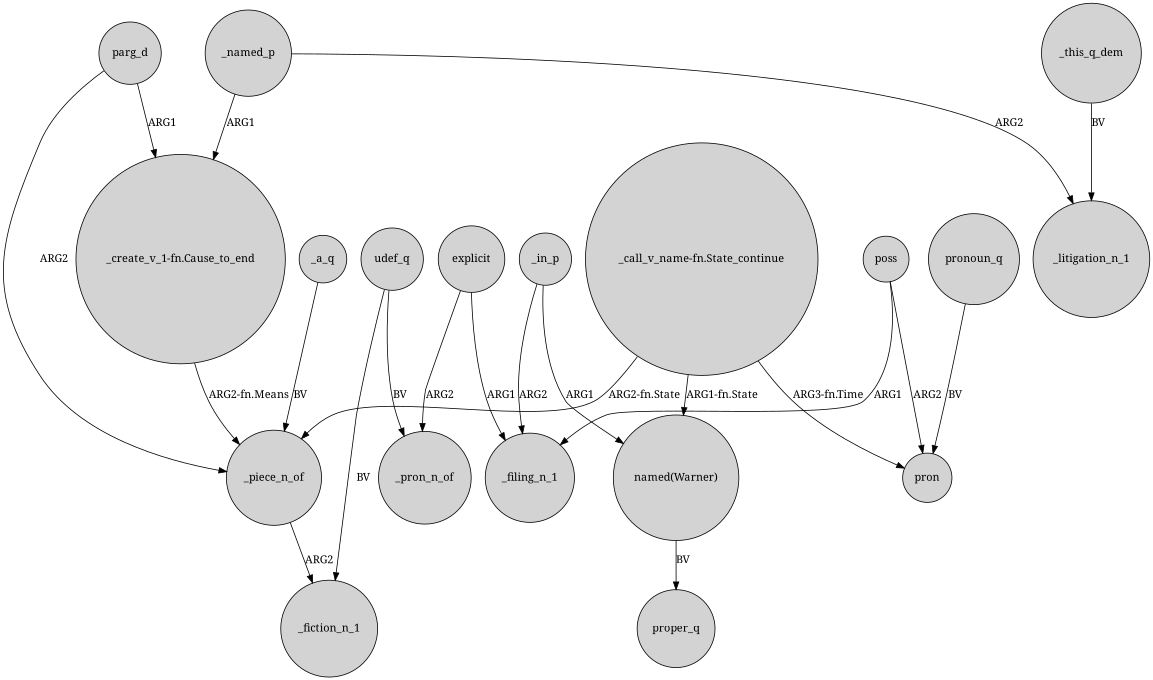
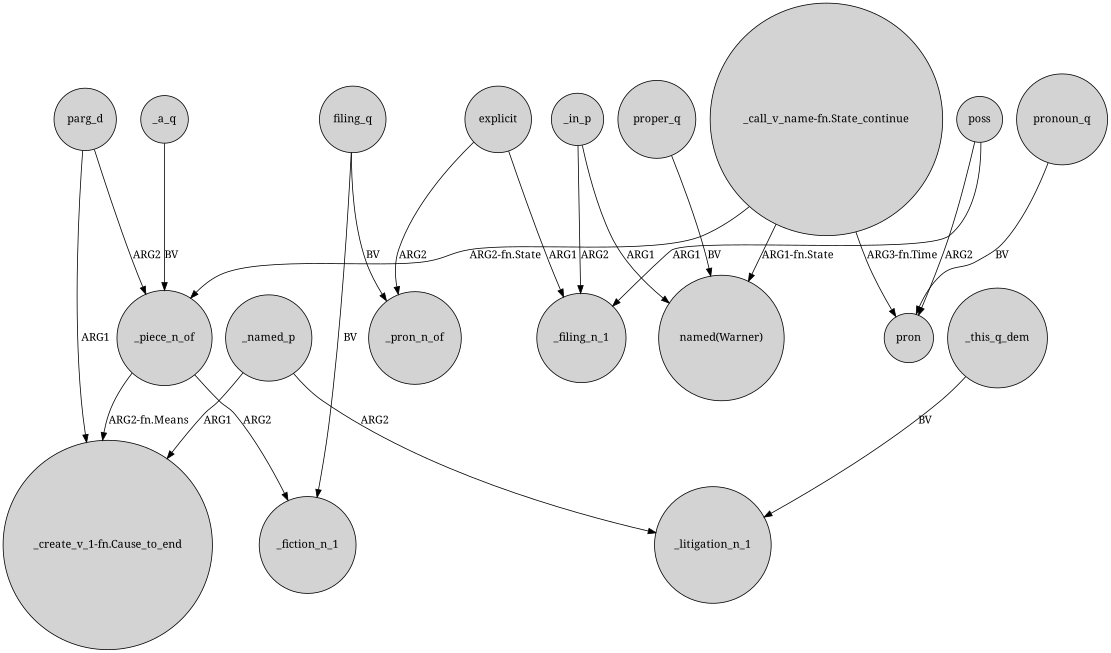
(392, 259) -> (353, 119)
(210, 403) -> (114, 401)
(676, 561) -> (692, 211)
